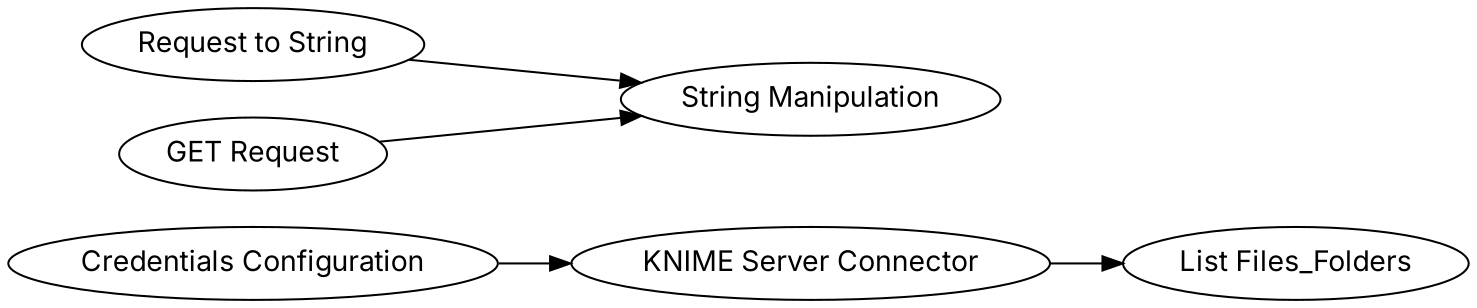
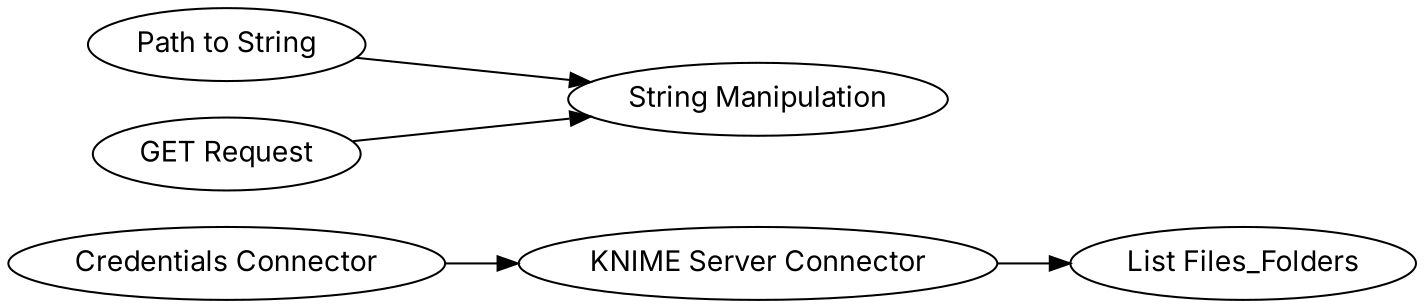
(253, 45) -> (227, 45)
(253, 263) -> (227, 263)
